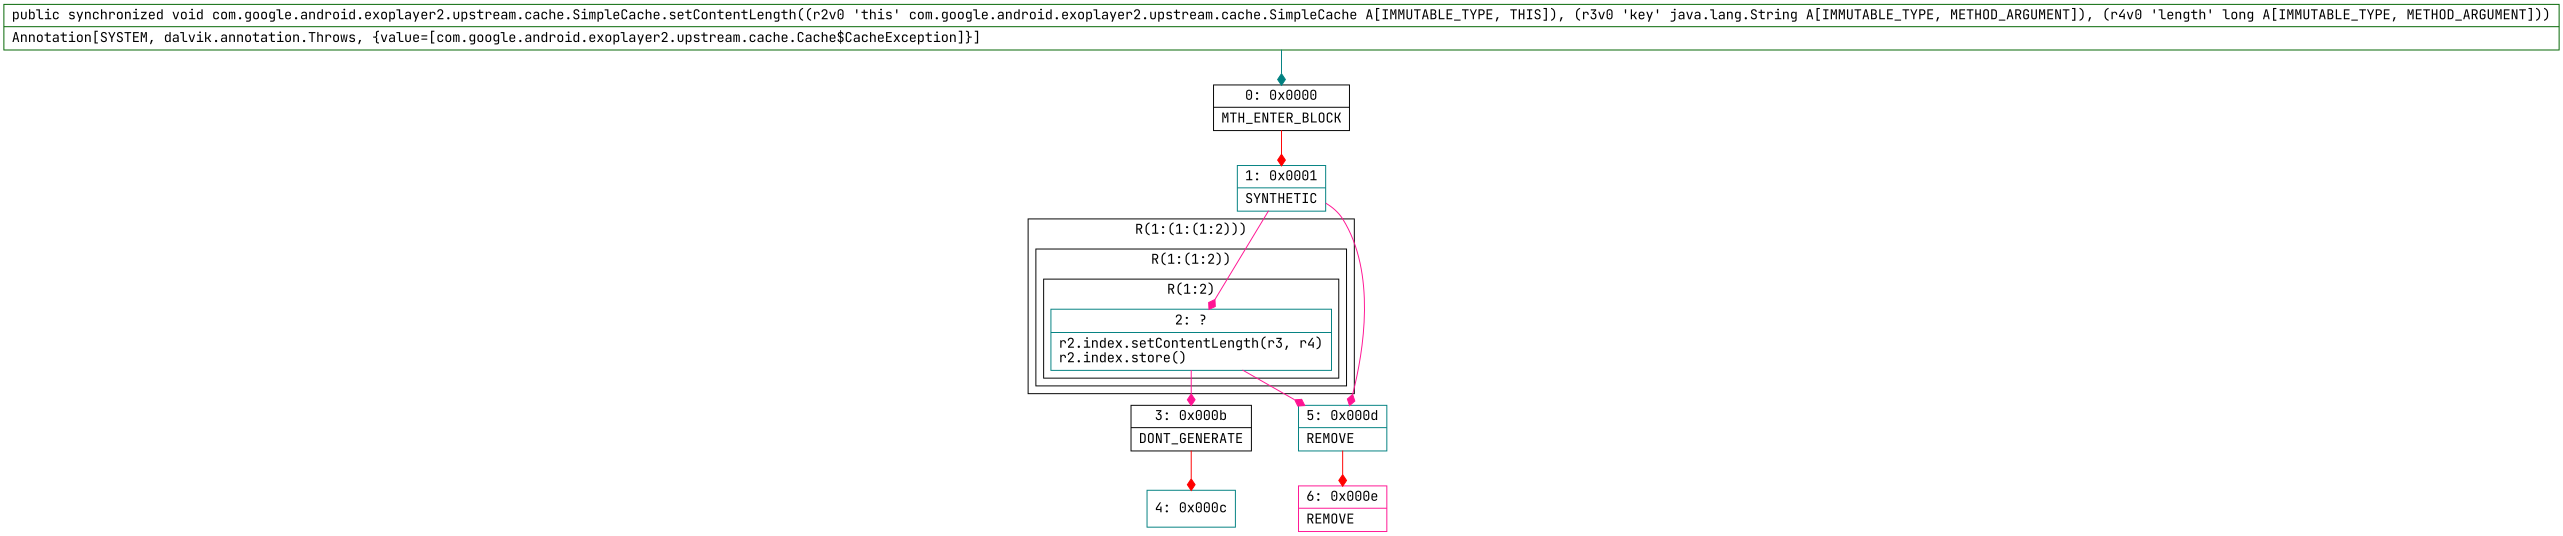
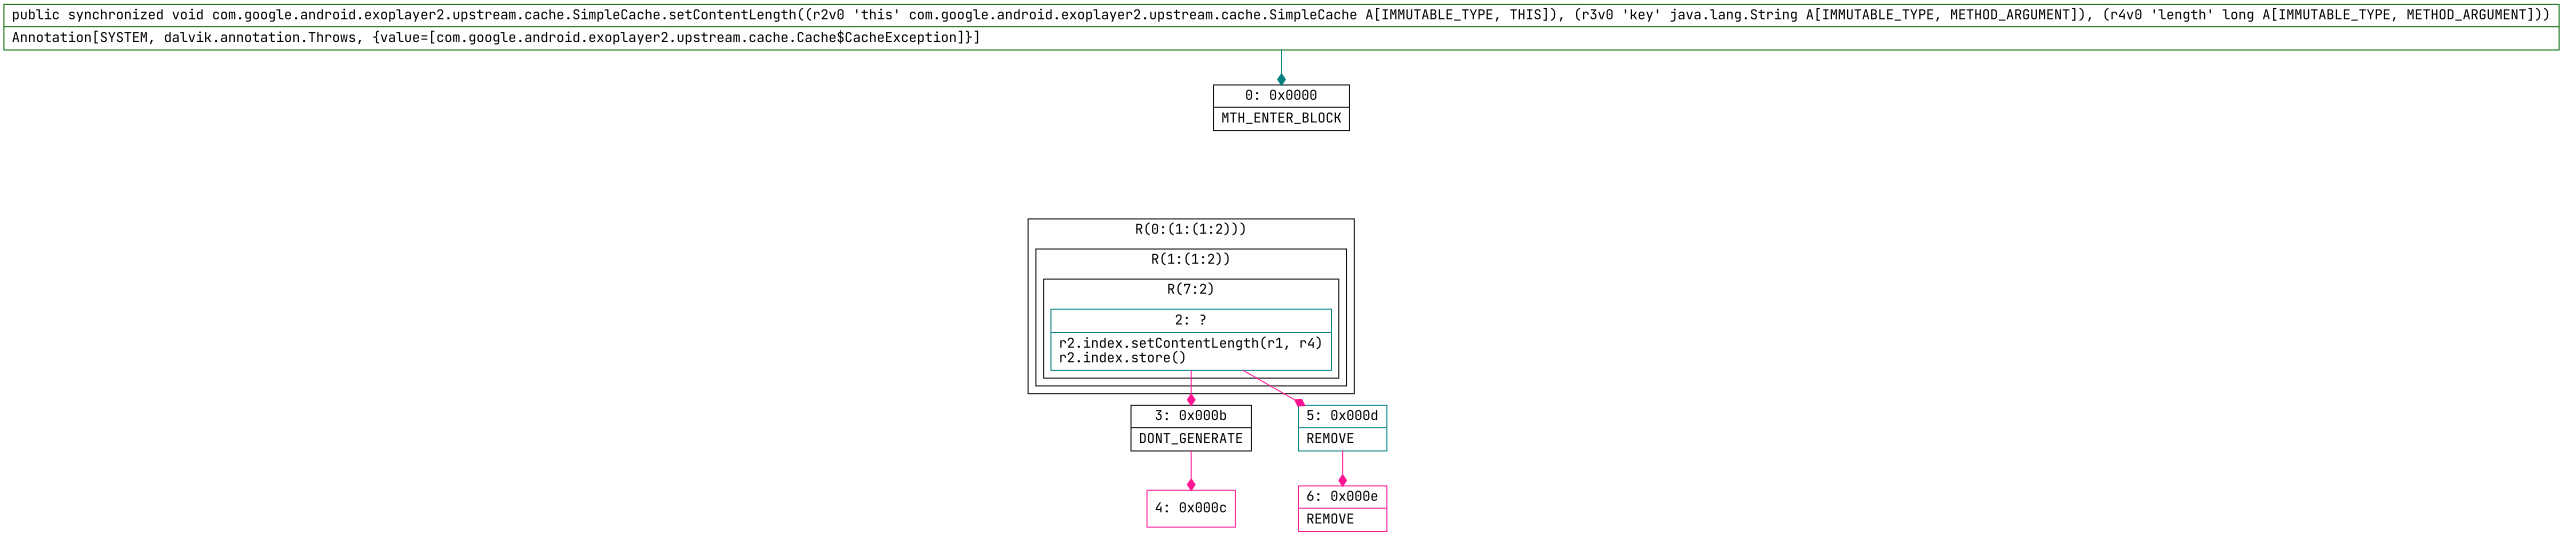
(1282, 188) -> none
(1191, 230) -> (1191, 230)
(1191, 290) -> (1191, 290)
(1191, 344) -> (1191, 344)
(1343, 463) -> (1343, 463)
(1191, 465) -> (1191, 465)
(1191, 509) -> (1191, 509)
